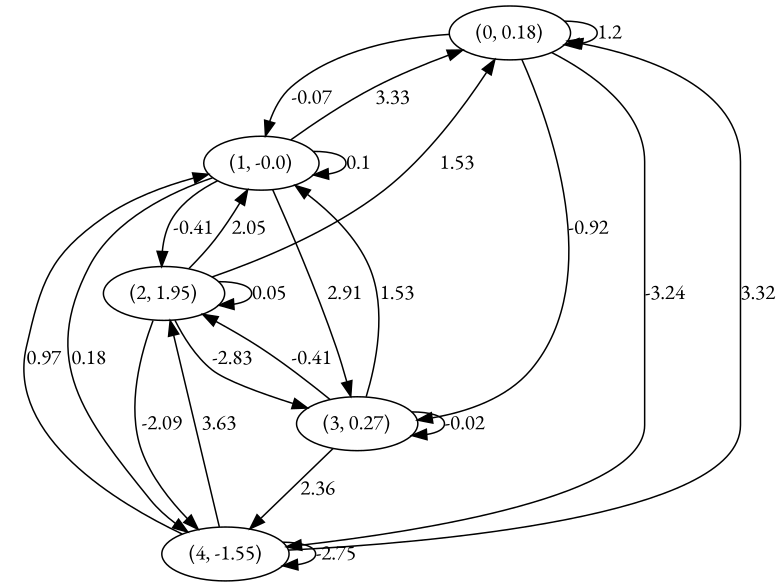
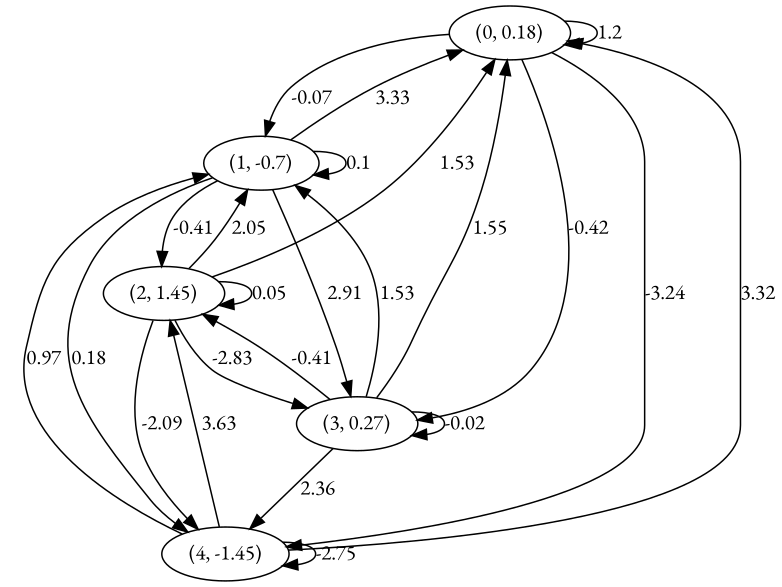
(261, 163) -> (261, 163)
(589, 228) -> (589, 228)
none -> (461, 244)
(164, 293) -> (164, 293)
(225, 554) -> (225, 554)
